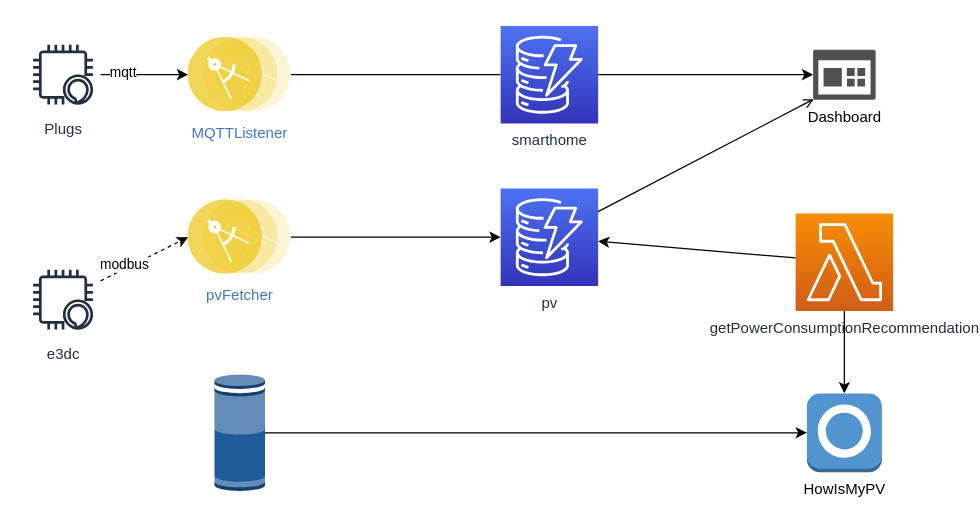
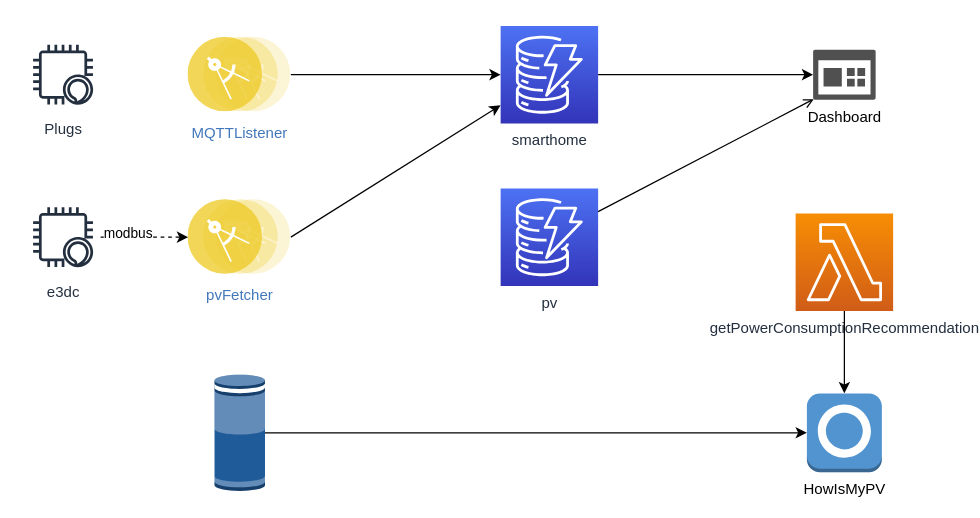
(140, 74) -> none
(494, 74) -> (491, 74)
(391, 237) -> (392, 173)
(701, 250) -> none
(63, 299) -> (63, 237)
